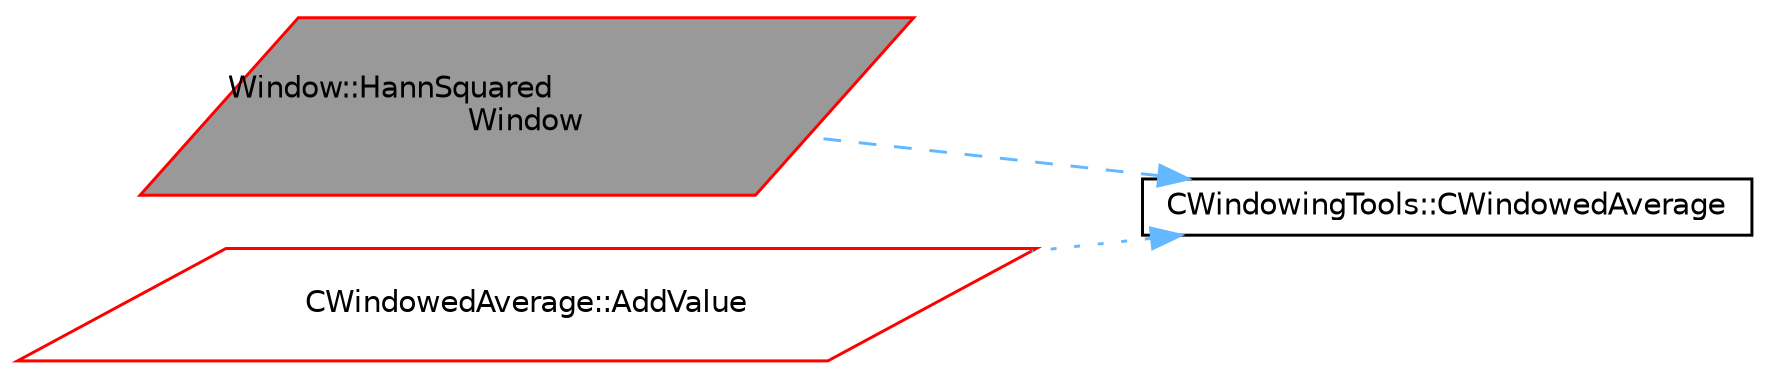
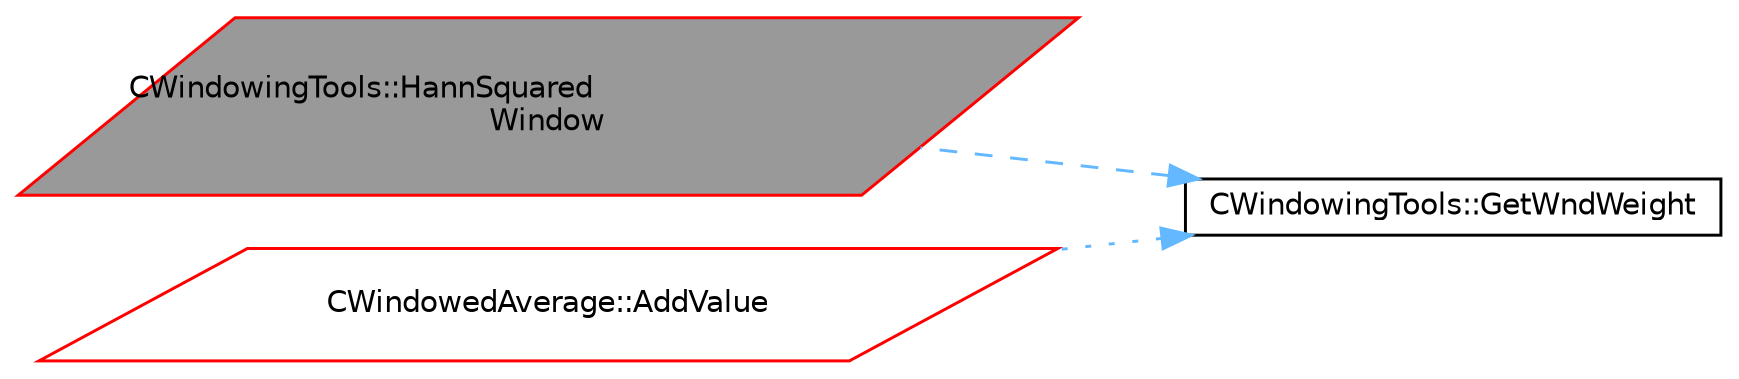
(527, 106) -> (548, 106)
(1447, 207) -> (1453, 207)
